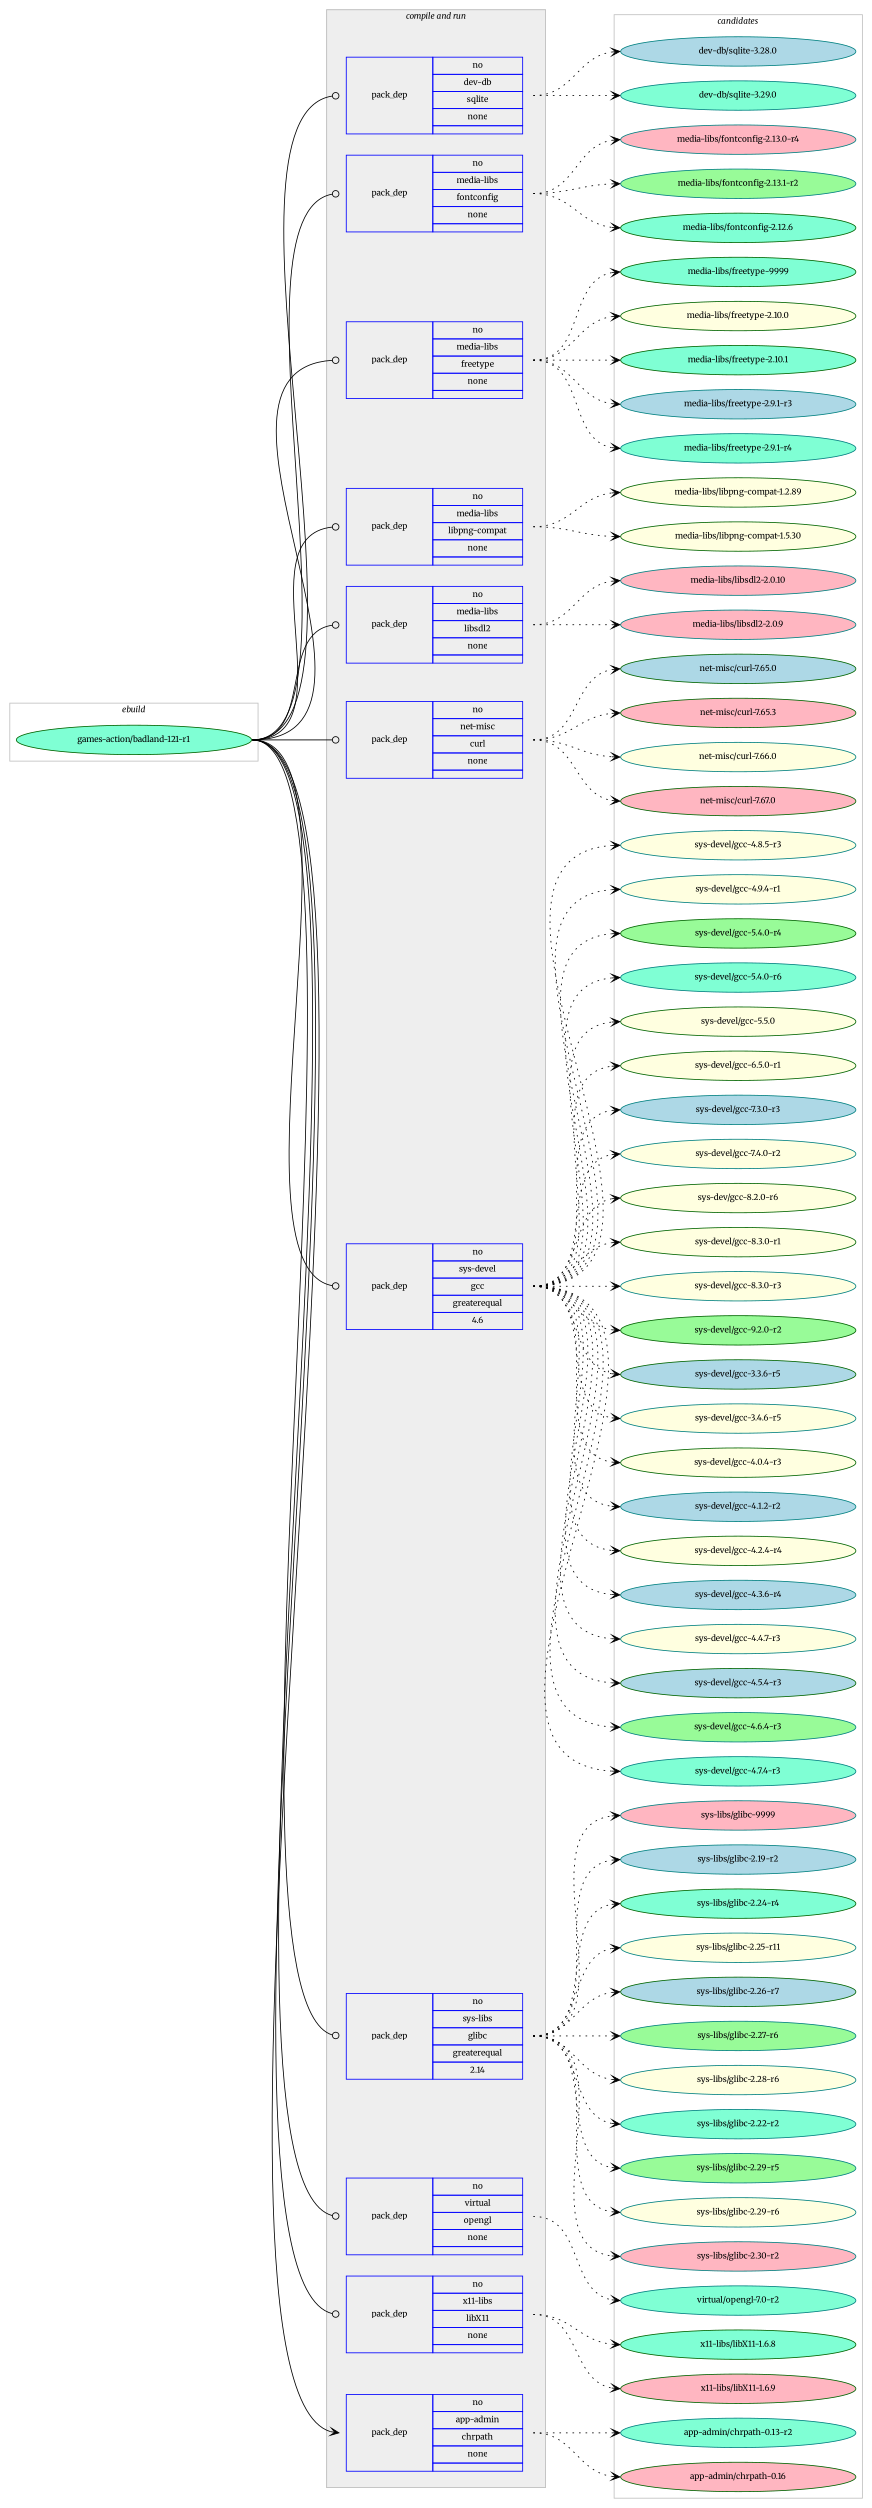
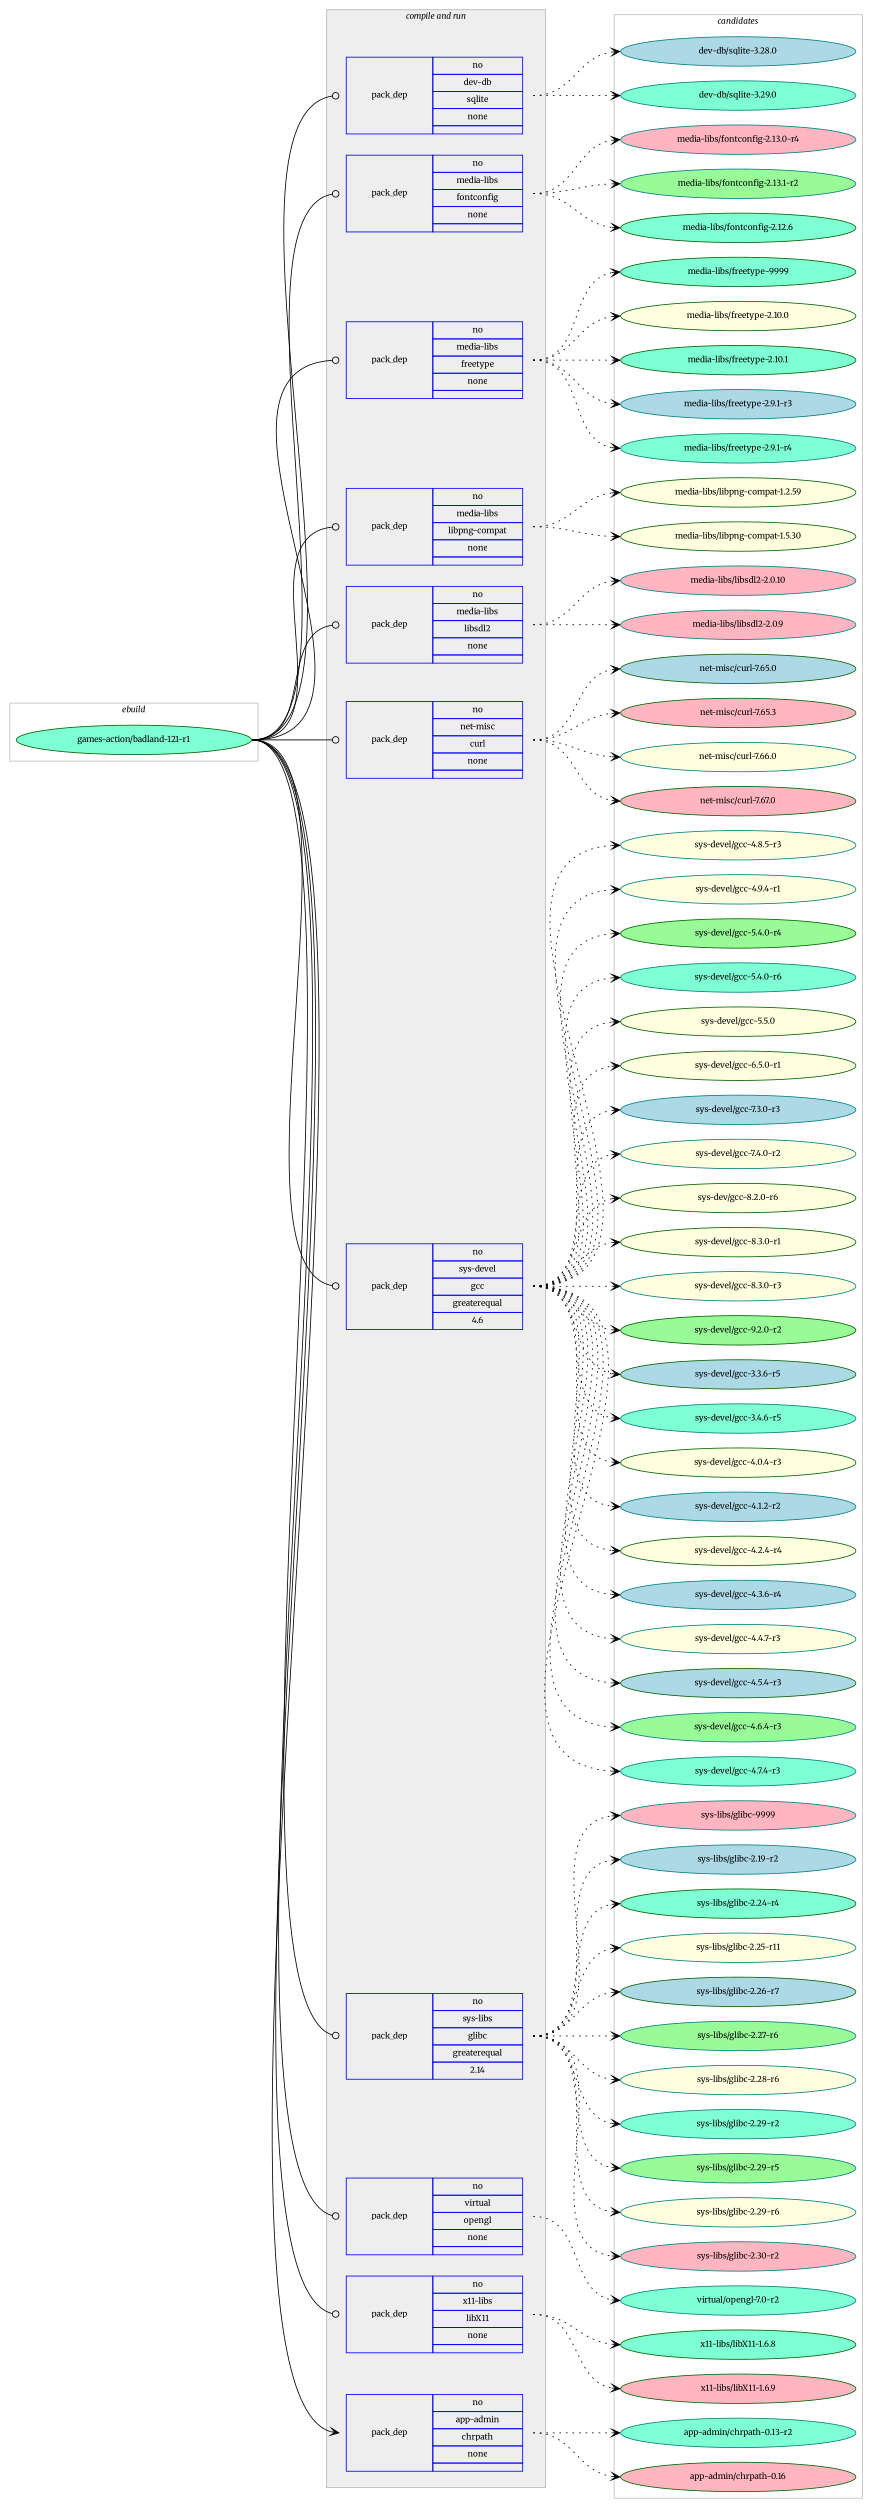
(738, 492) -> (738, 492)
(738, 1419) -> (738, 1419)
(738, 2124) -> (738, 2124)
